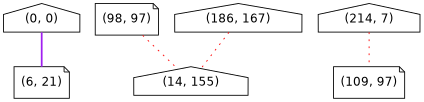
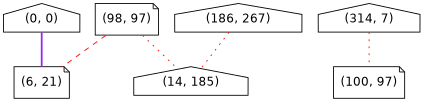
(238, 19) -> (238, 19)
(369, 19) -> (369, 19)
none -> (84, 51)
(191, 83) -> (191, 83)
(369, 83) -> (369, 83)
